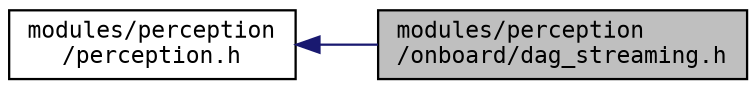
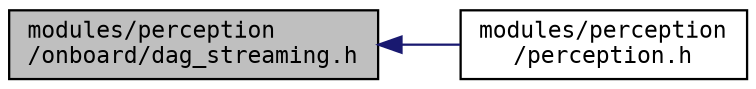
(349, 45) -> (431, 45)
